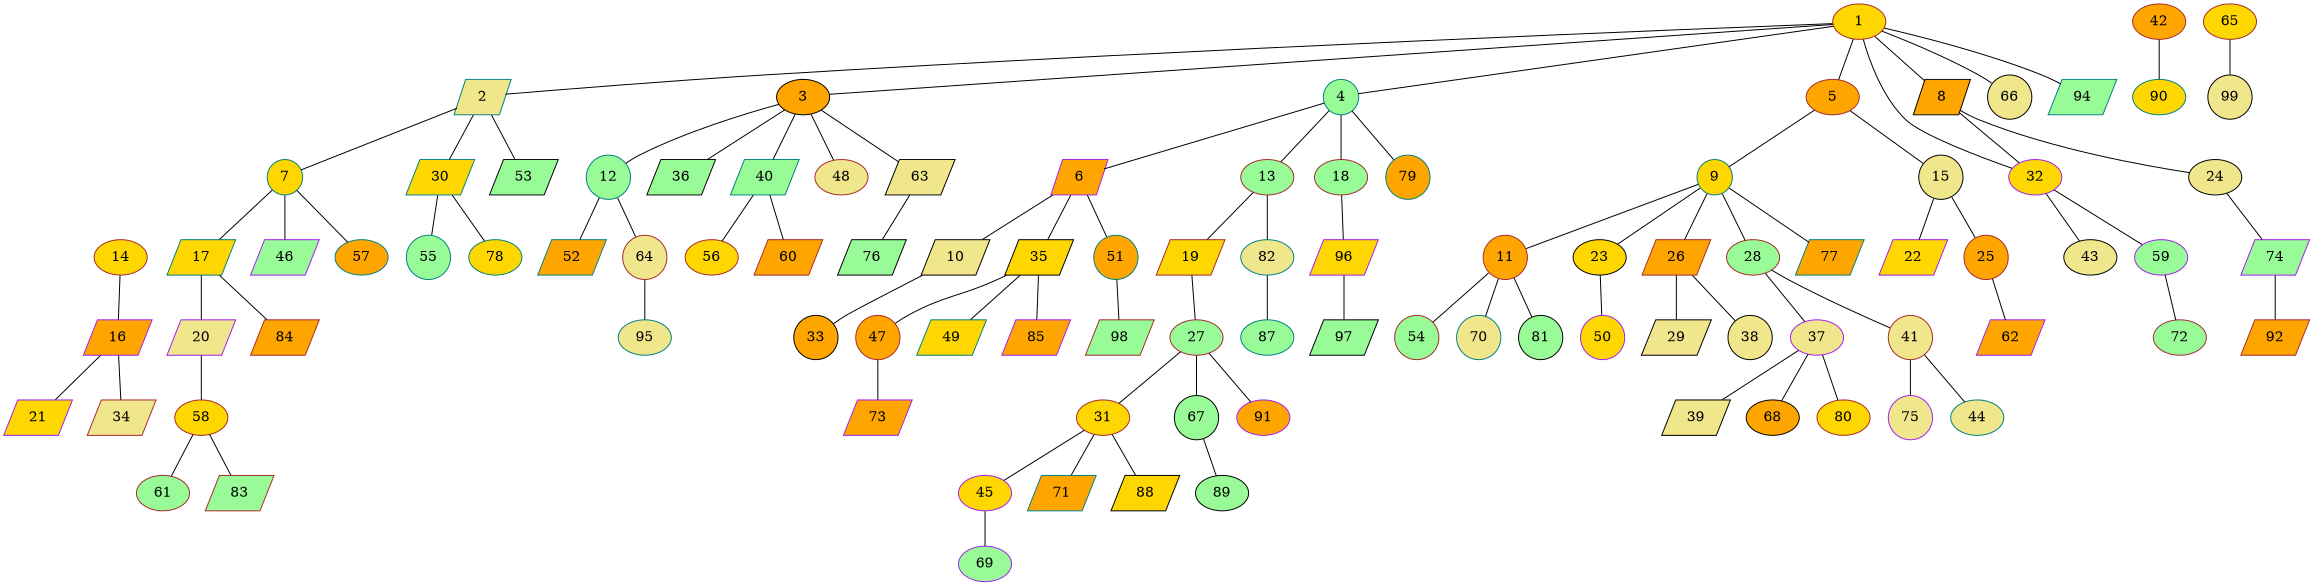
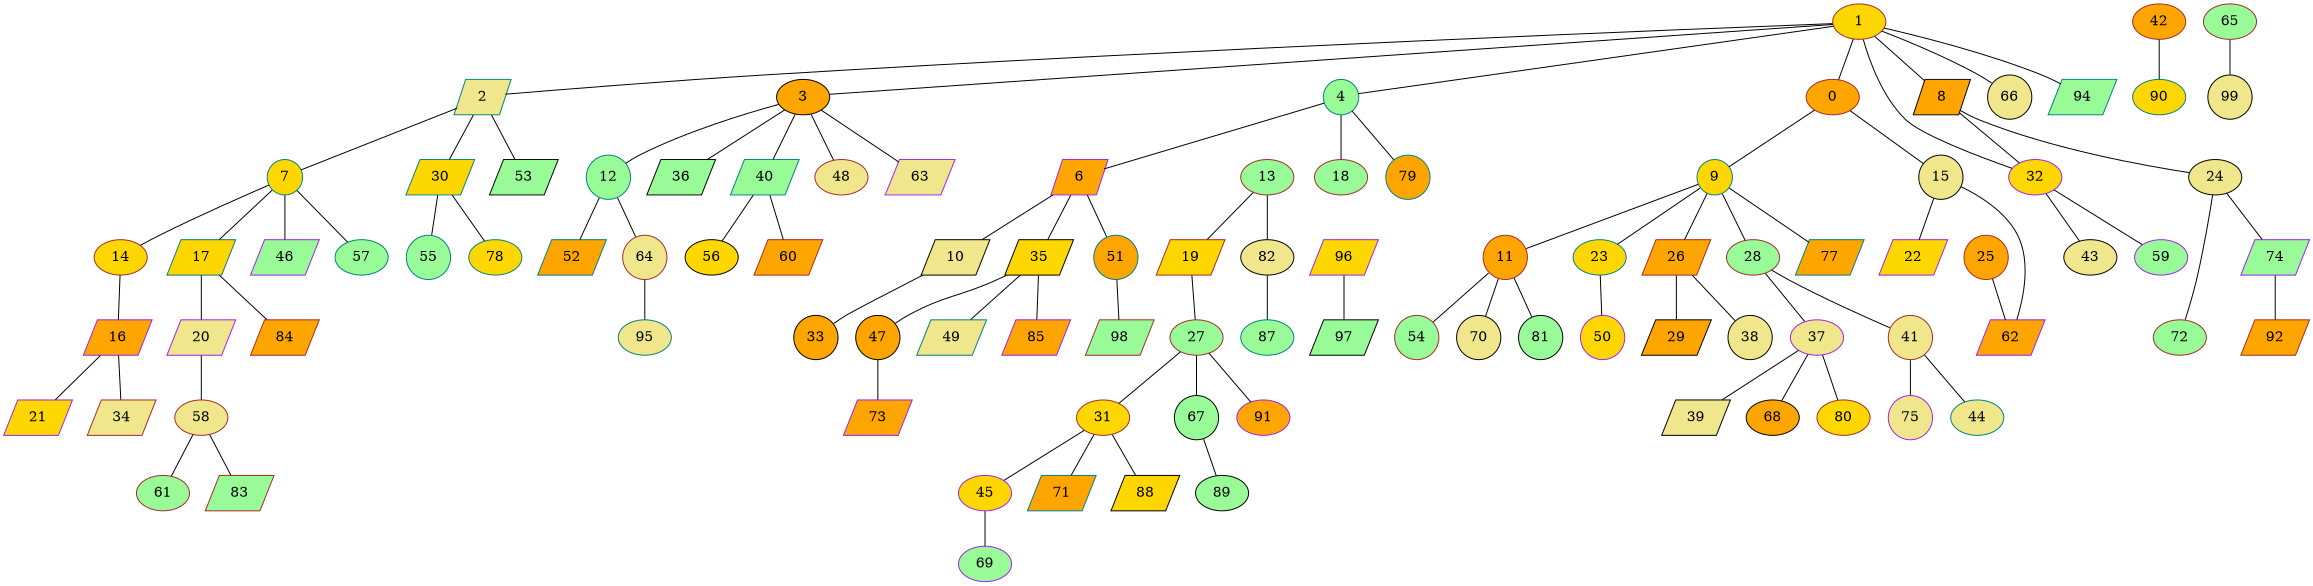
(2230, 22) -> (2230, 22)
(1833, 97) -> (1833, 97)
(1305, 136) -> none
(920, 177) -> (920, 177)
none -> (204, 214)
(1342, 217) -> none
(1964, 217) -> (2020, 240)
(362, 257) -> (362, 257)
(712, 257) -> (712, 257)
(872, 257) -> none
(1267, 257) -> (1267, 257)
(1600, 257) -> (1600, 257)
(2170, 297) -> (2201, 258)
(878, 338) -> (878, 338)
(952, 338) -> (952, 338)
(1479, 338) -> (1479, 338)
(1676, 338) -> (1676, 338)
(201, 418) -> (201, 418)
